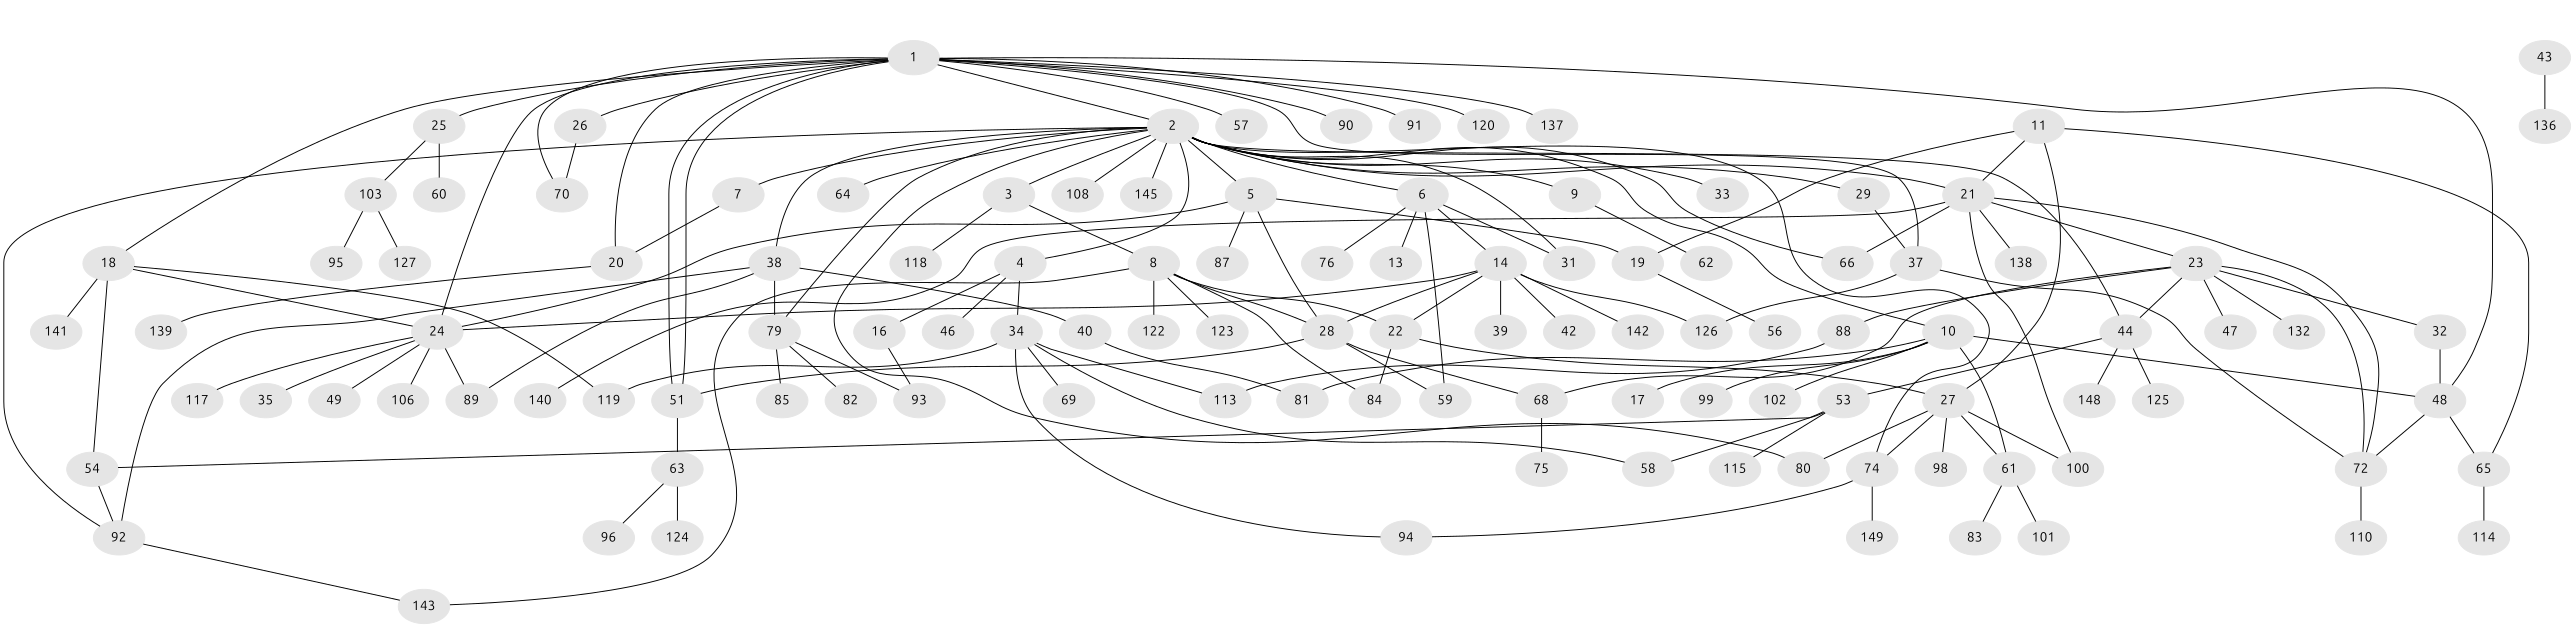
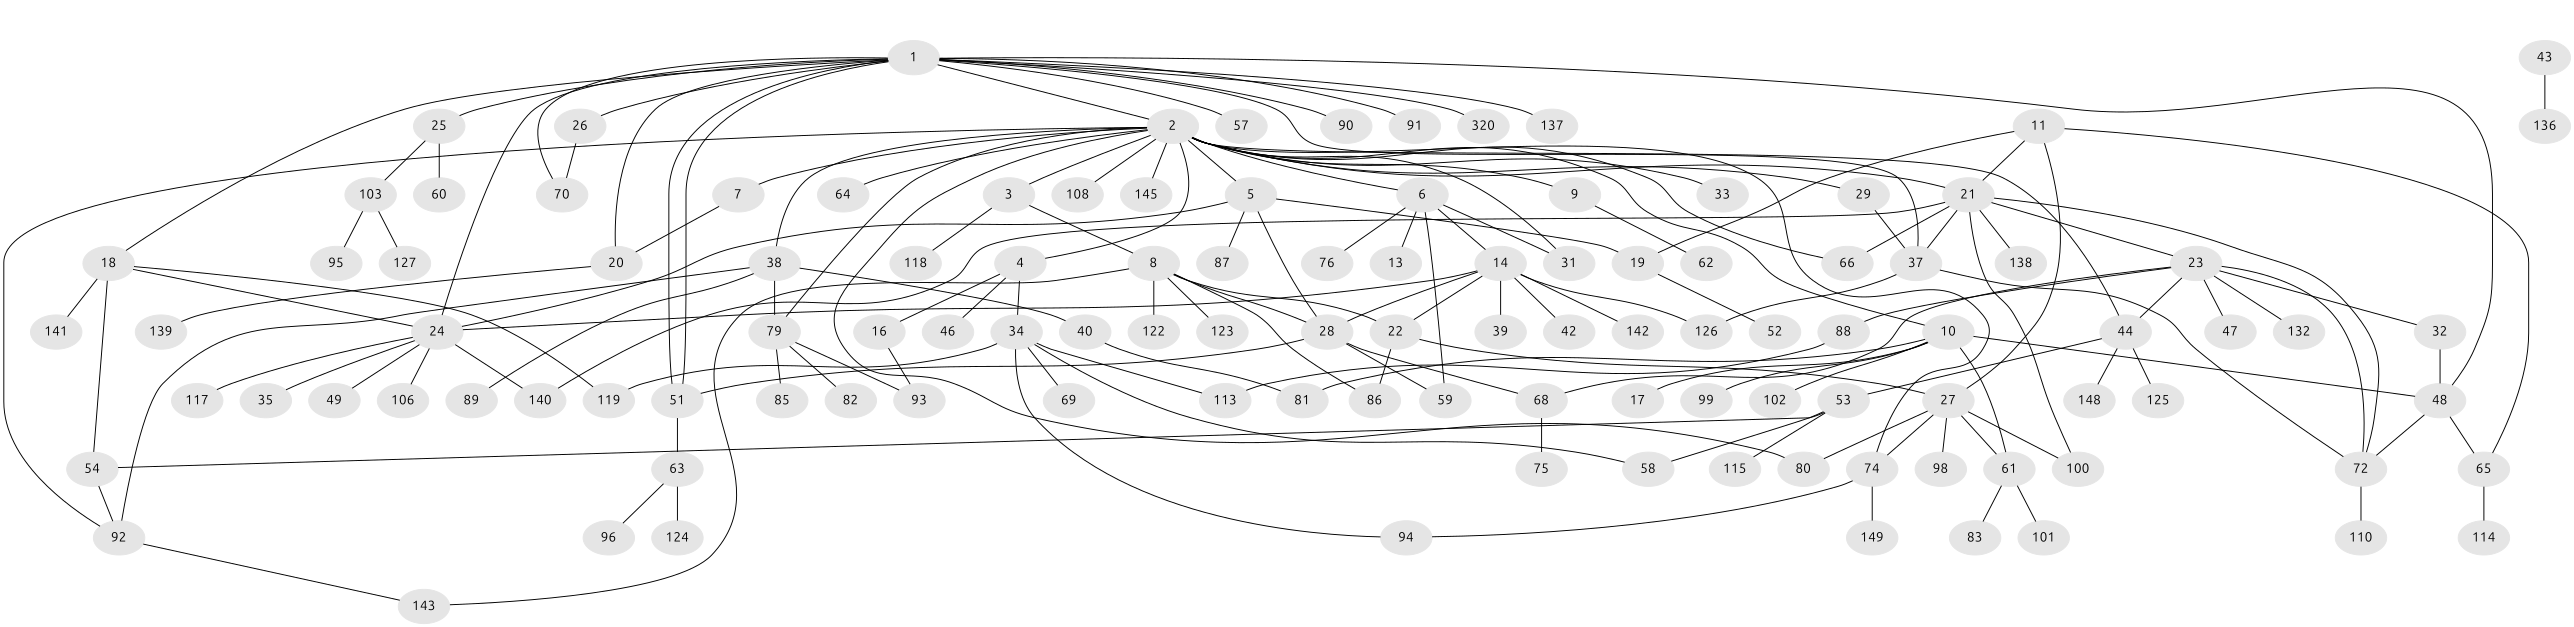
(1483, 126) -> (1483, 126)
none -> (1942, 229)
(1775, 332) -> (1775, 332)
(455, 366) -> (489, 366)
(1375, 401) -> (1375, 401)
